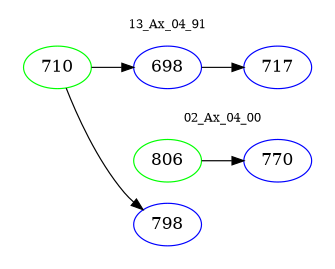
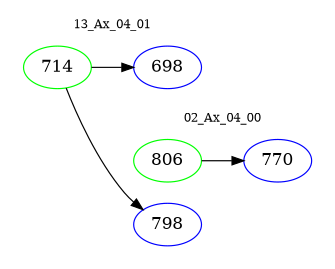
(168, 25) -> (113, 25)
(57, 67) -> (57, 67)
(278, 67) -> none
